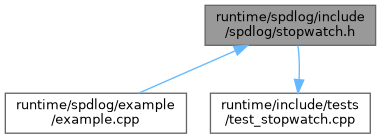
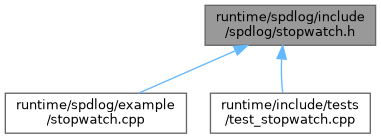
(299, 63) -> (281, 76)
(96, 113) -> (96, 113)
